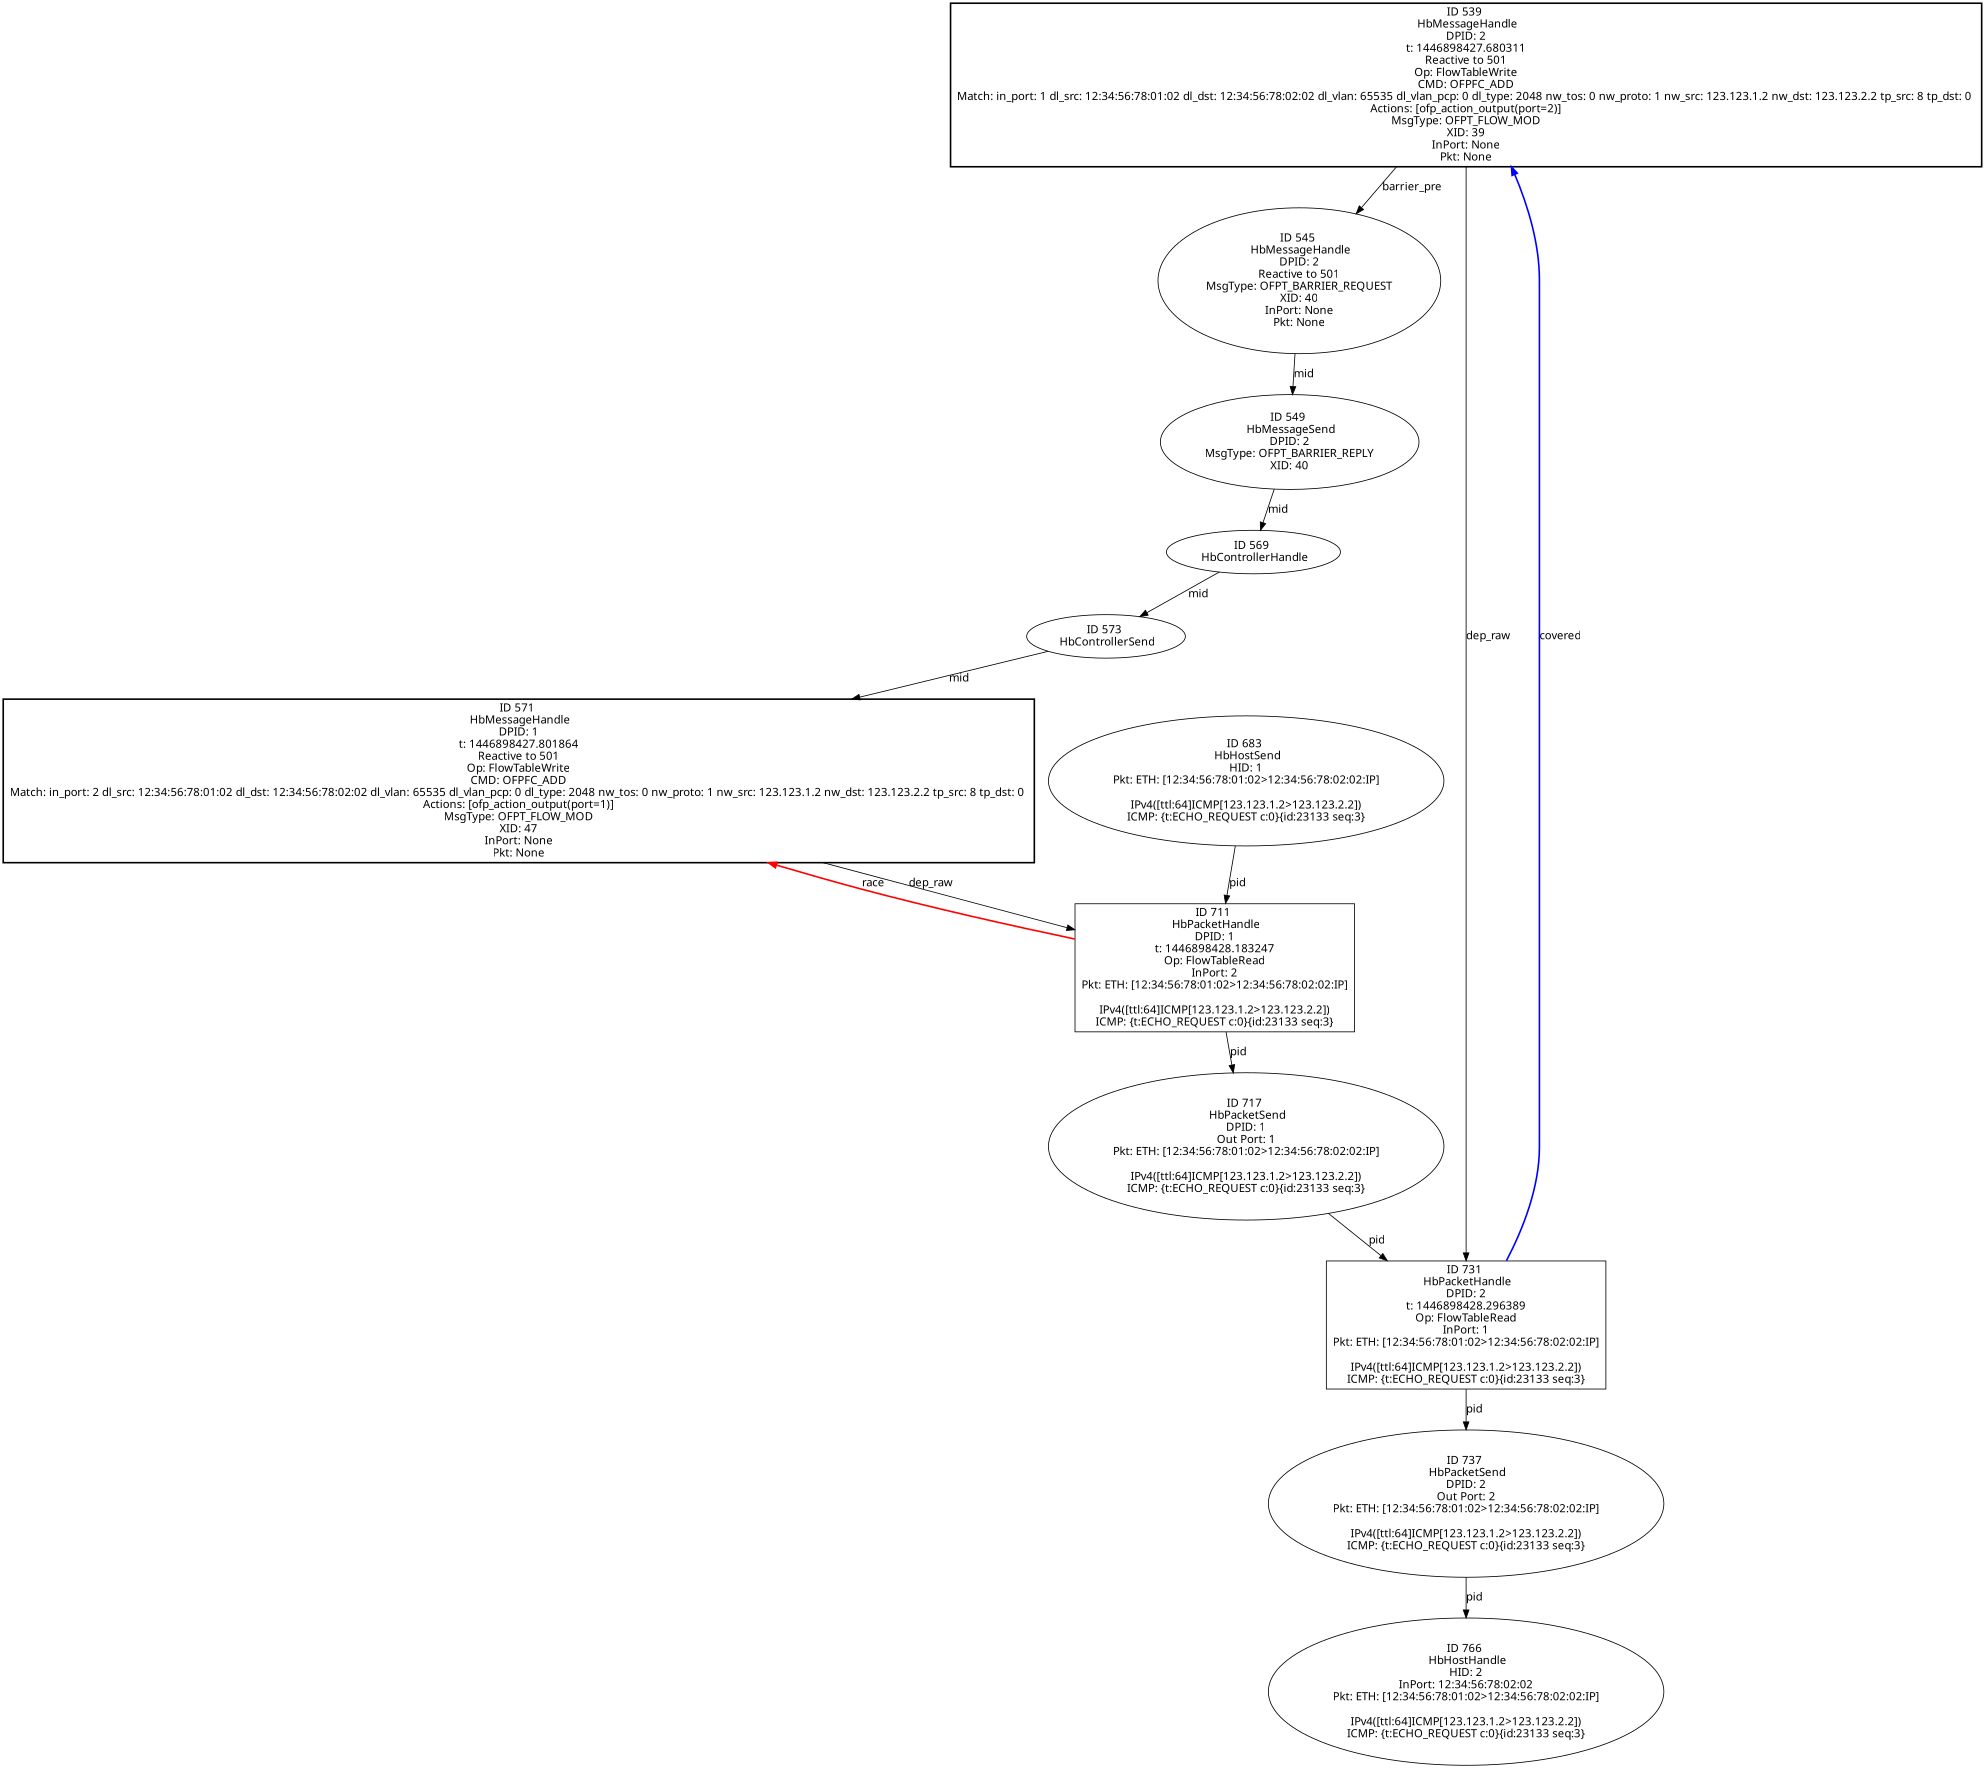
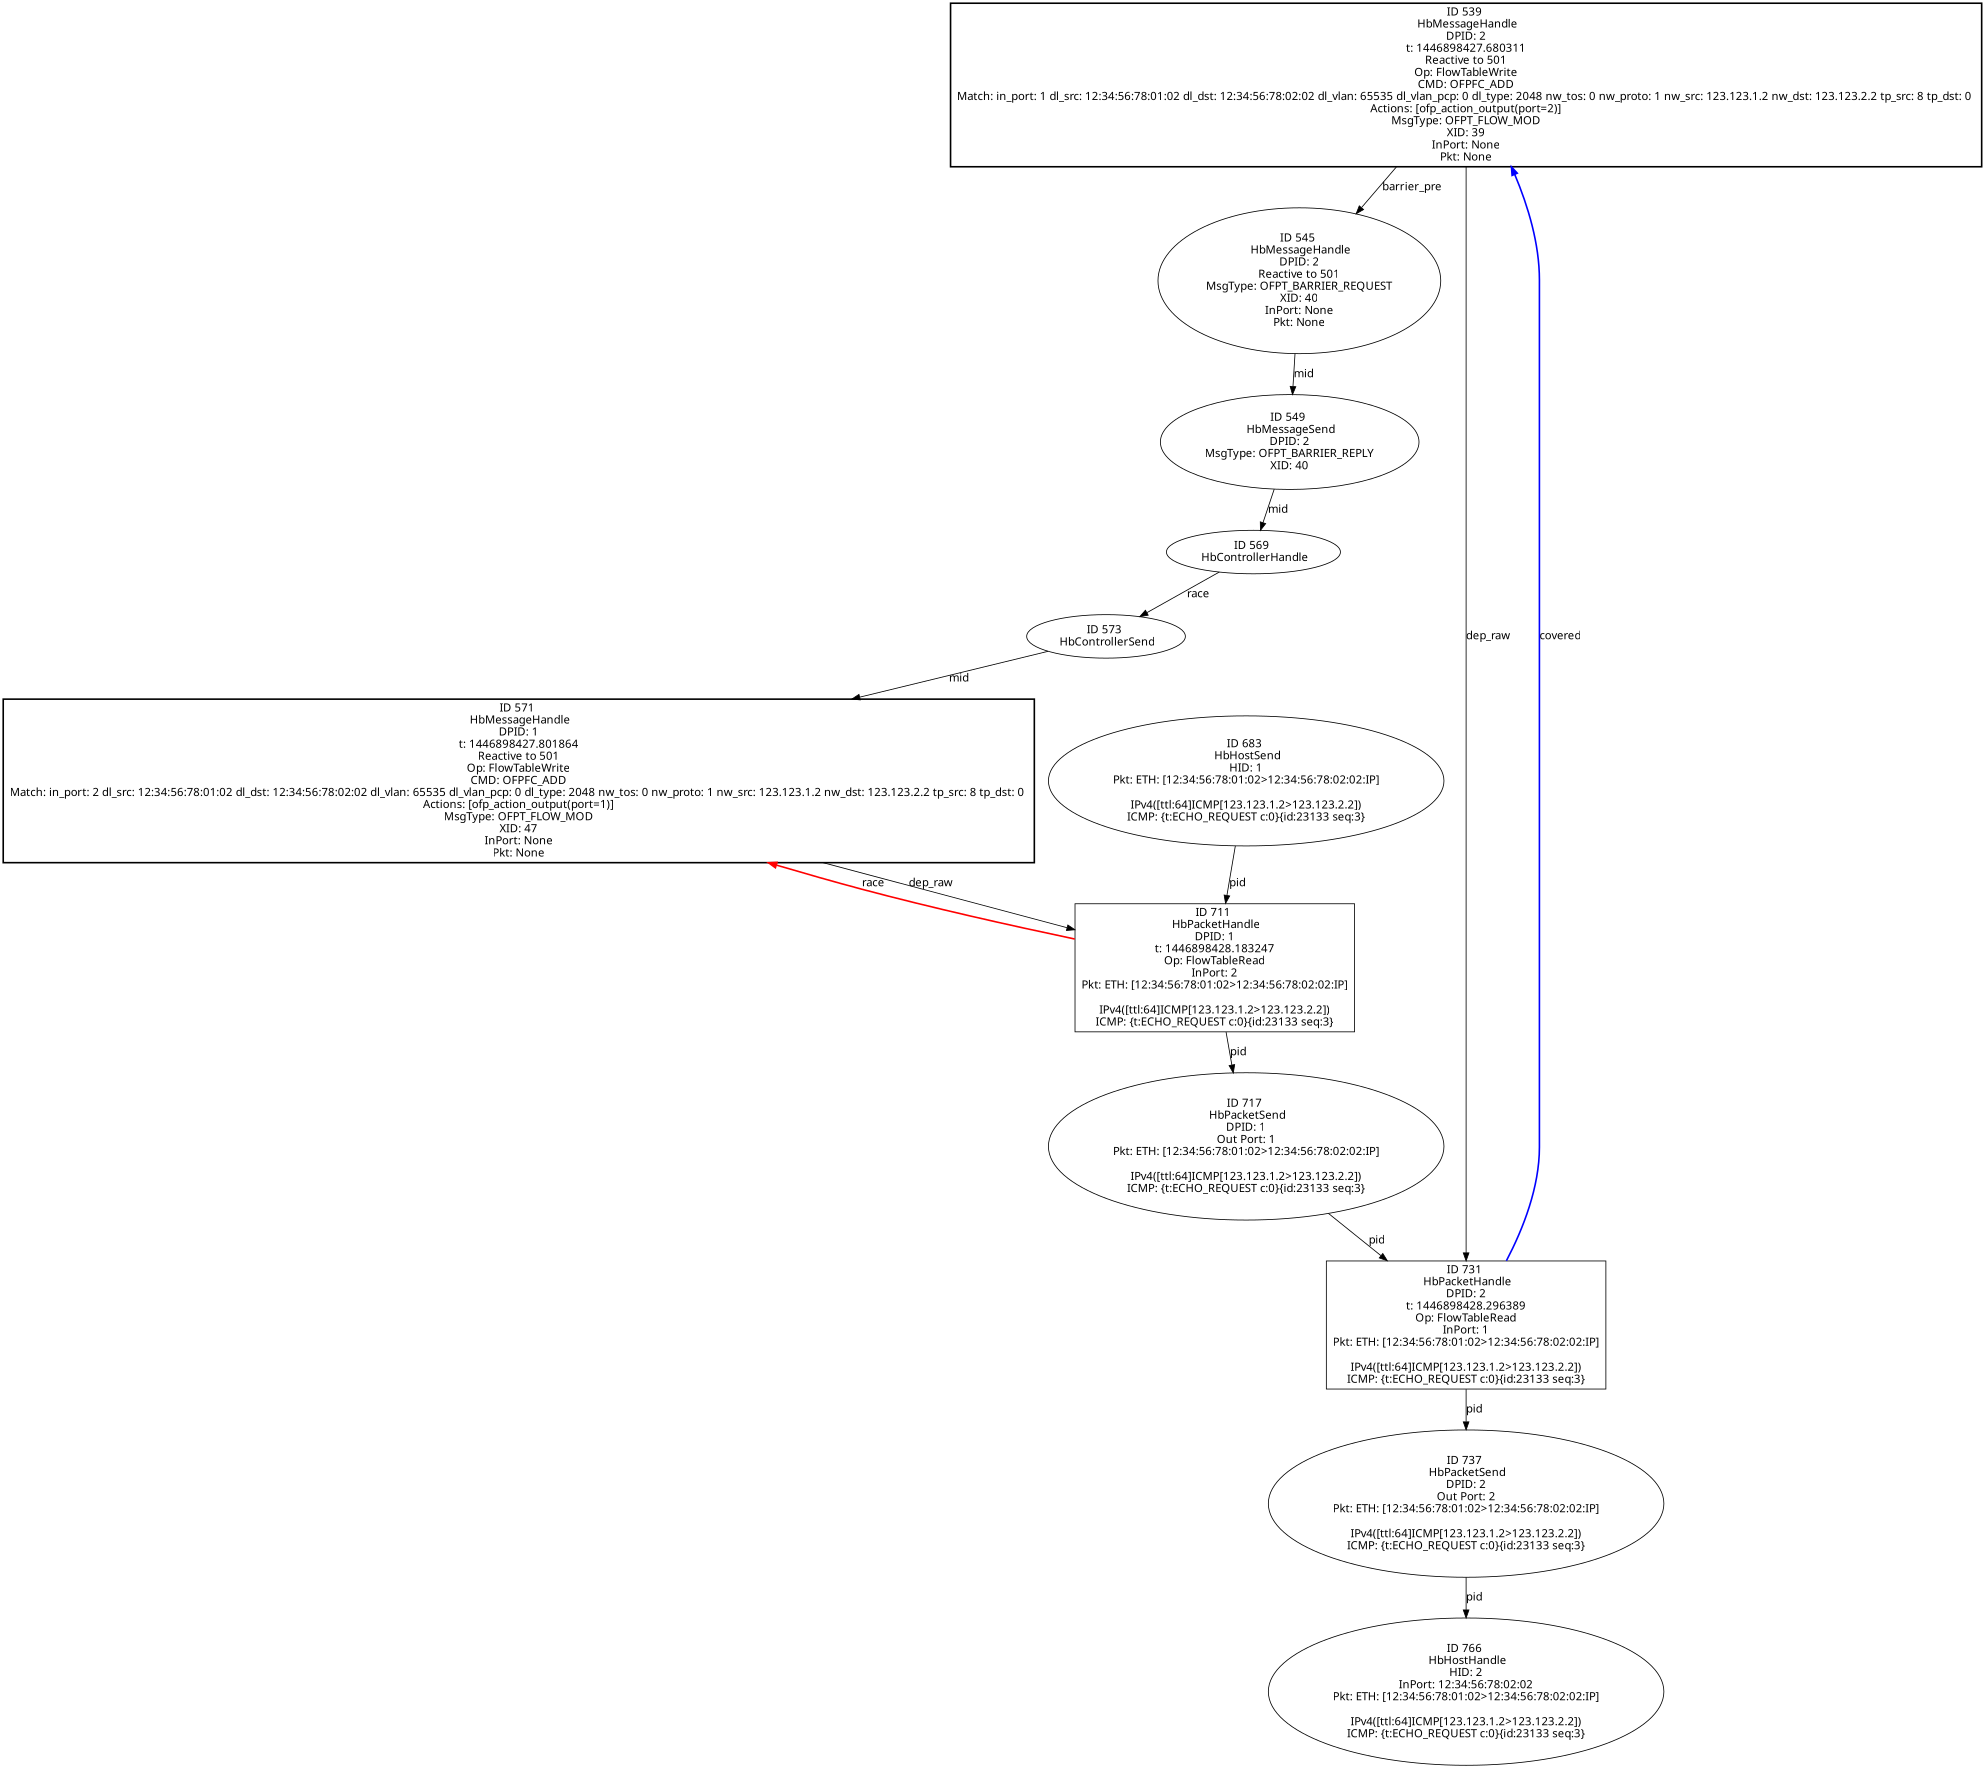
(1198, 594) -> (1198, 594)
